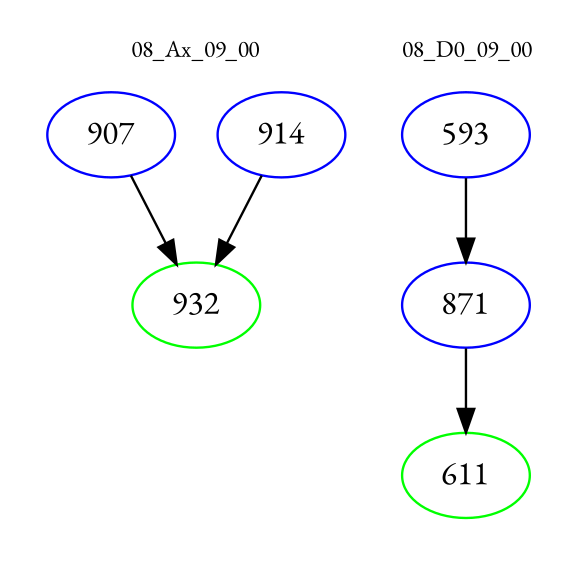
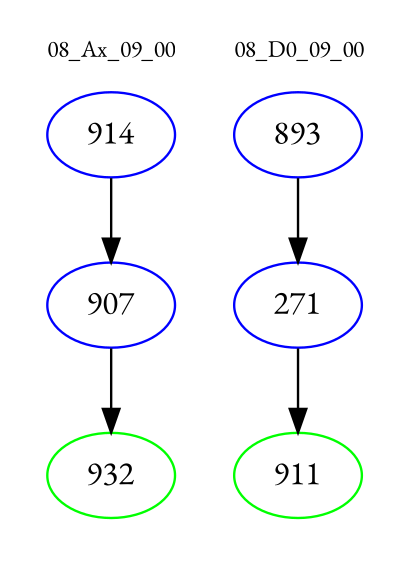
(466, 135) -> (298, 135)
(244, 209) -> (111, 208)
(466, 305) -> (298, 305)
(466, 475) -> (298, 475)
